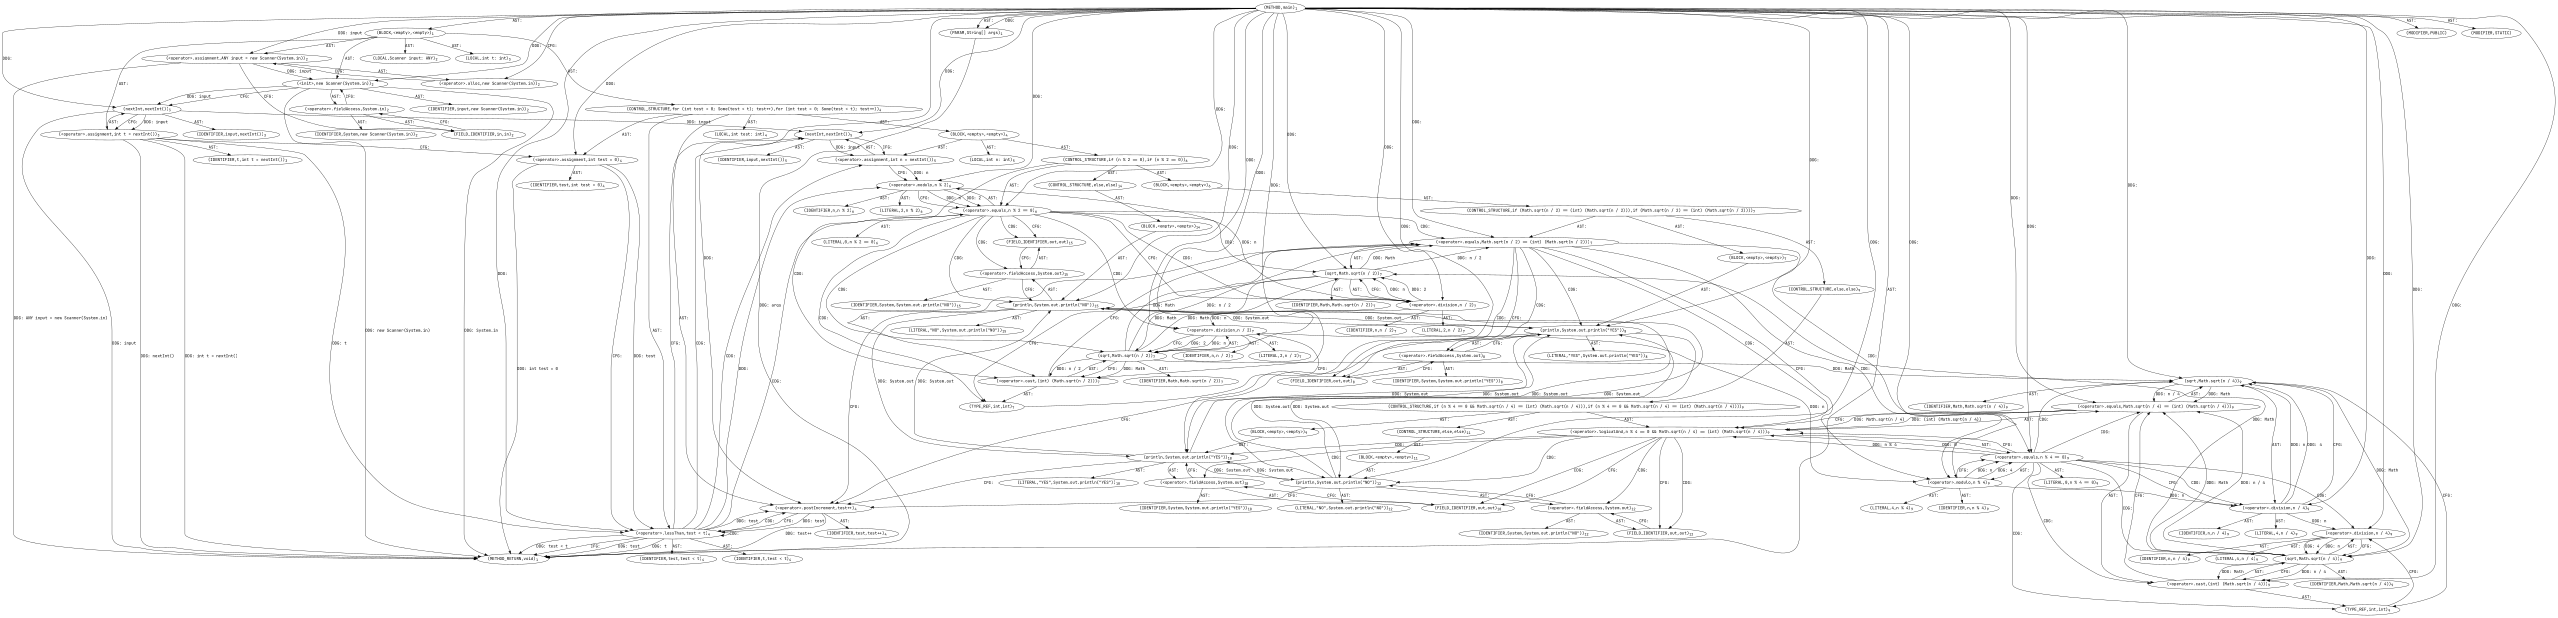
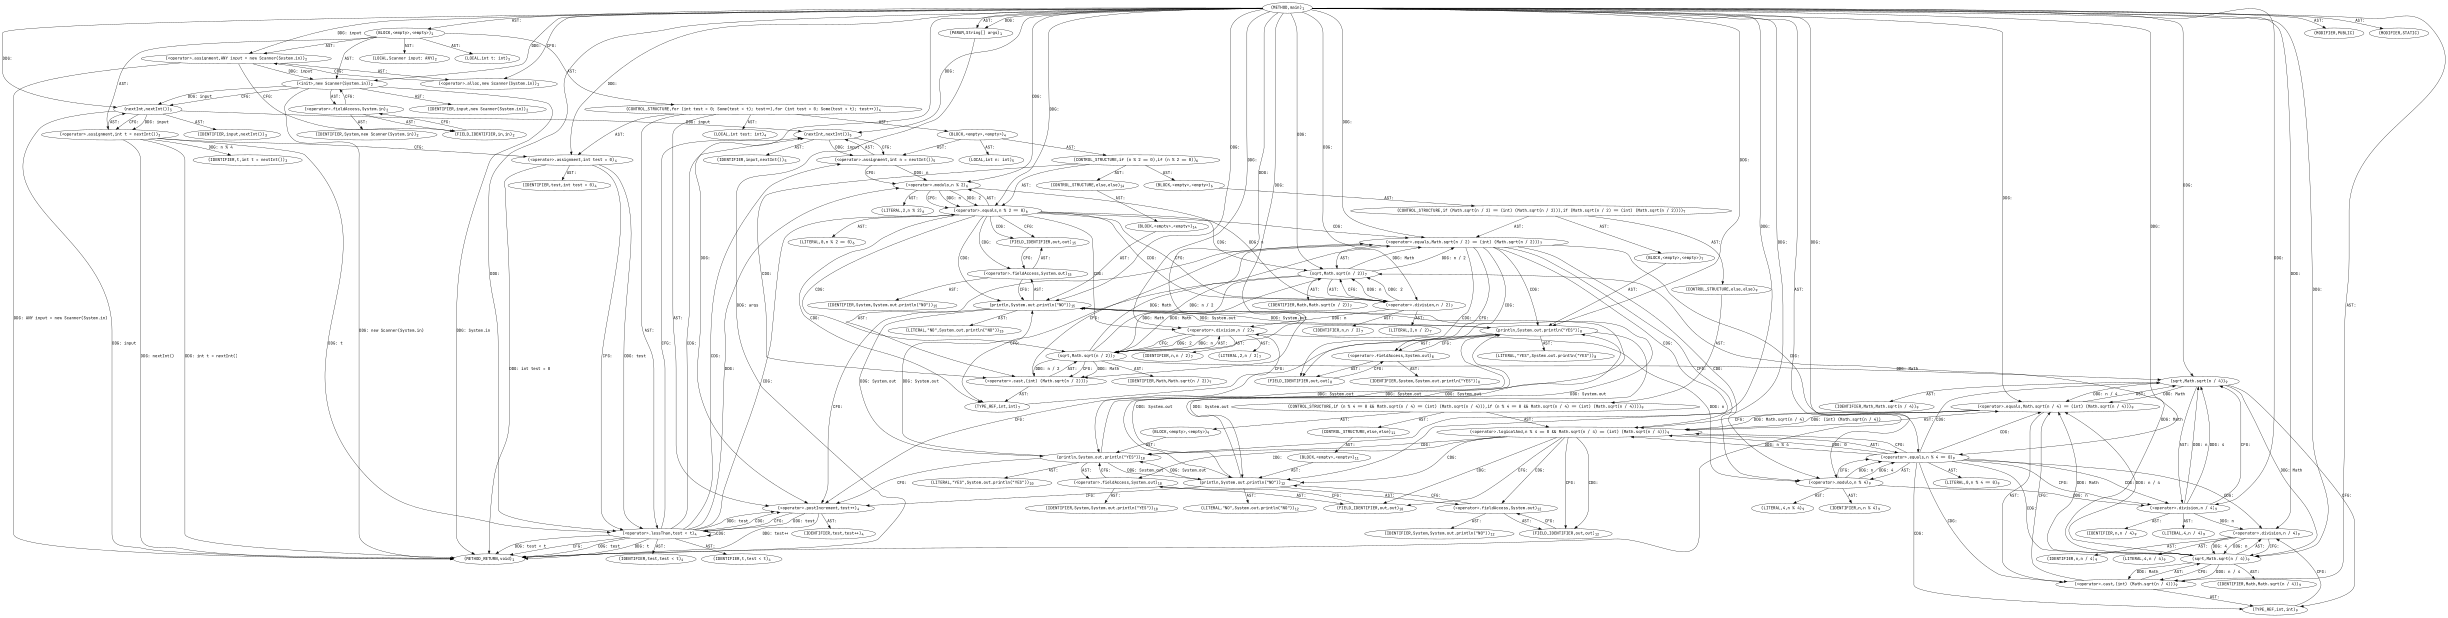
(215, 147) -> (221, 147)
(829, 211) -> none
(2458, 305) -> (2353, 305)
